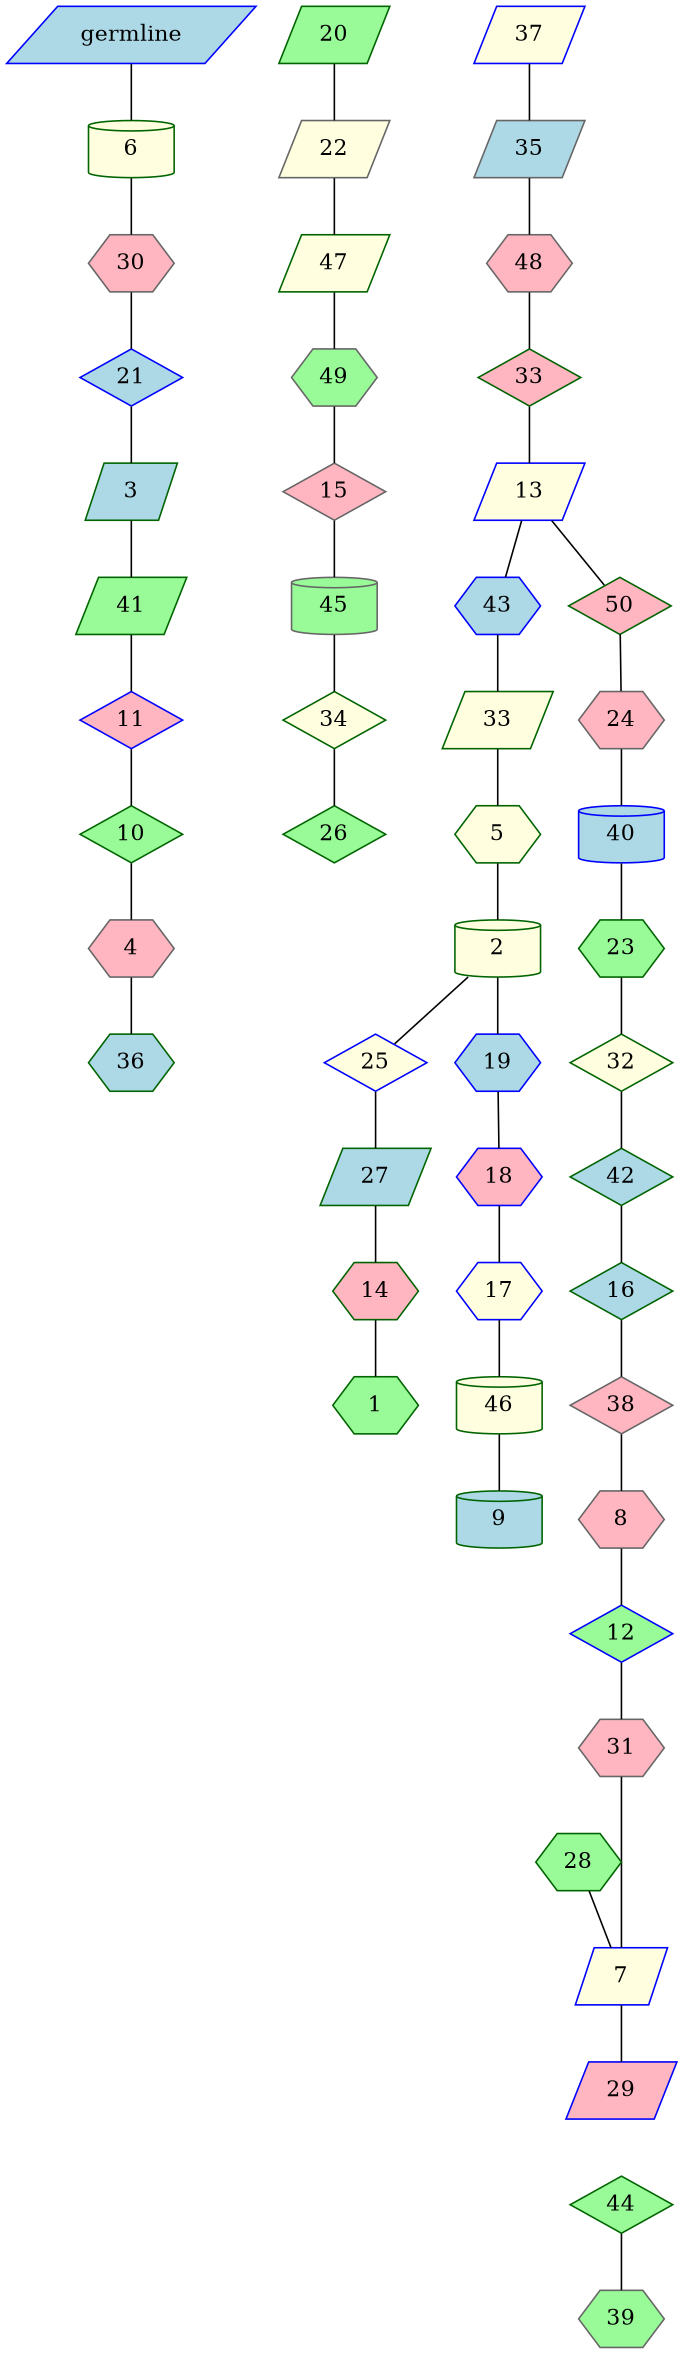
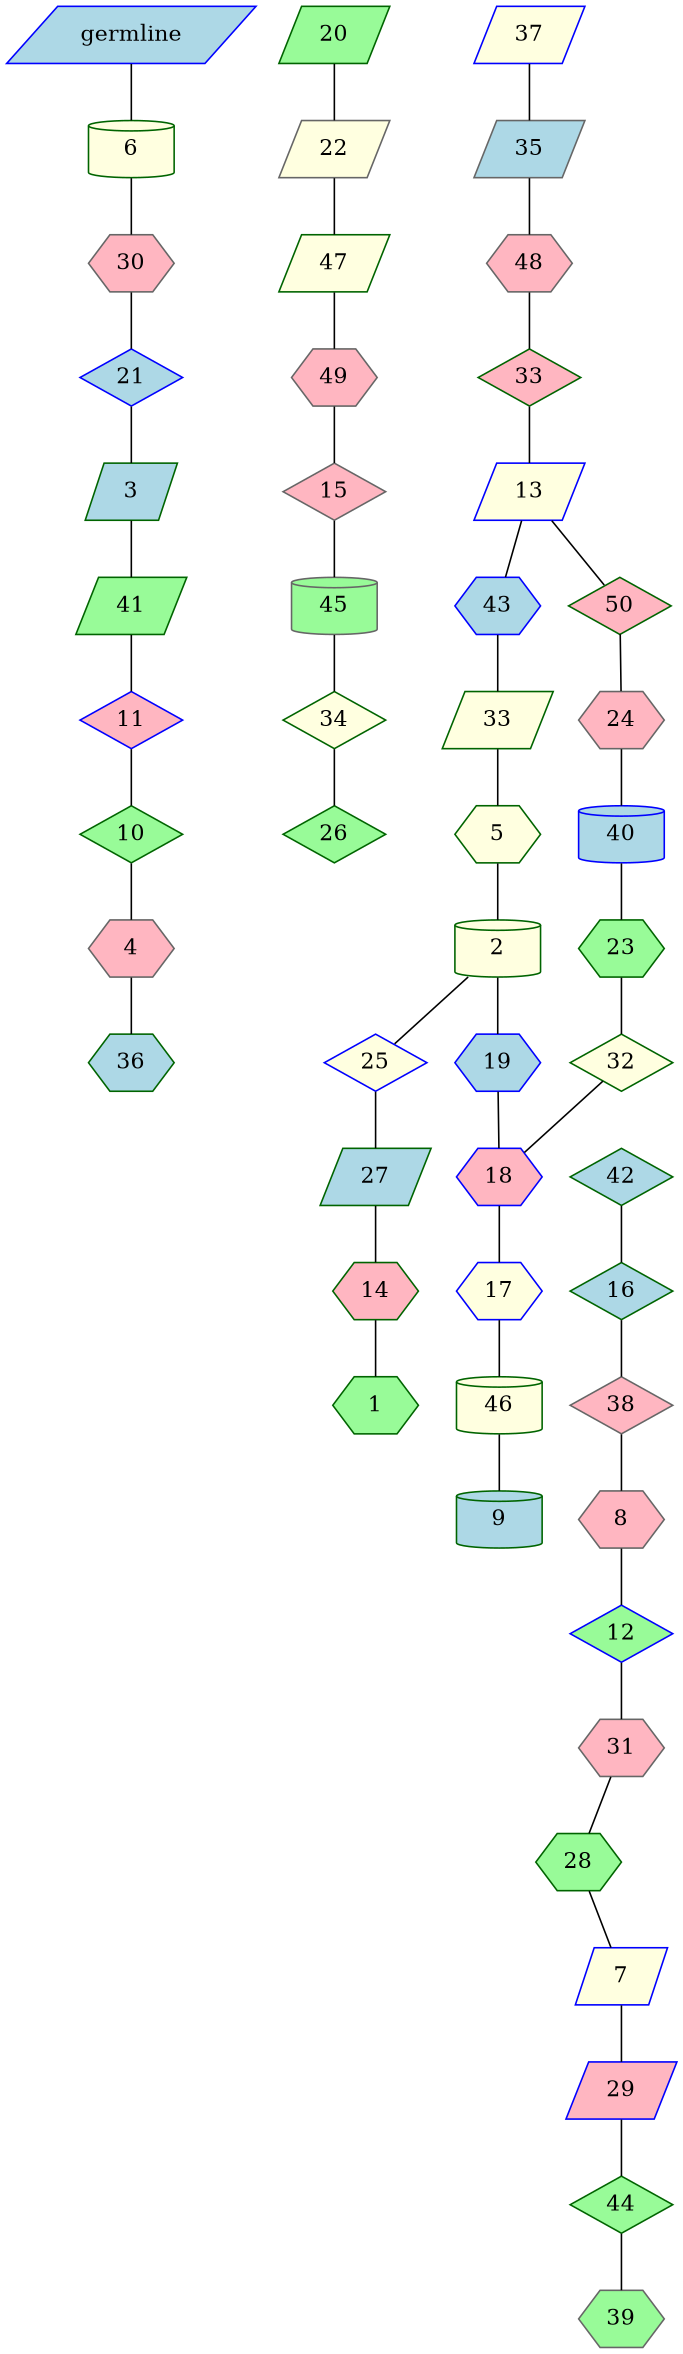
(334, 377) -> (334, 377)
(621, 1120) -> (564, 1117)
(621, 1862) -> (600, 1805)
none -> (621, 2148)
